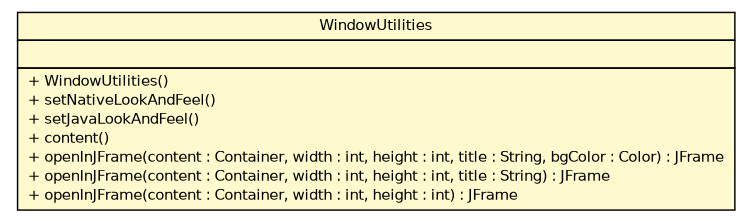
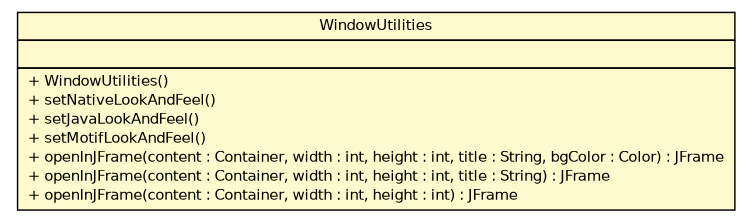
(69, 138) -> (117, 138)
